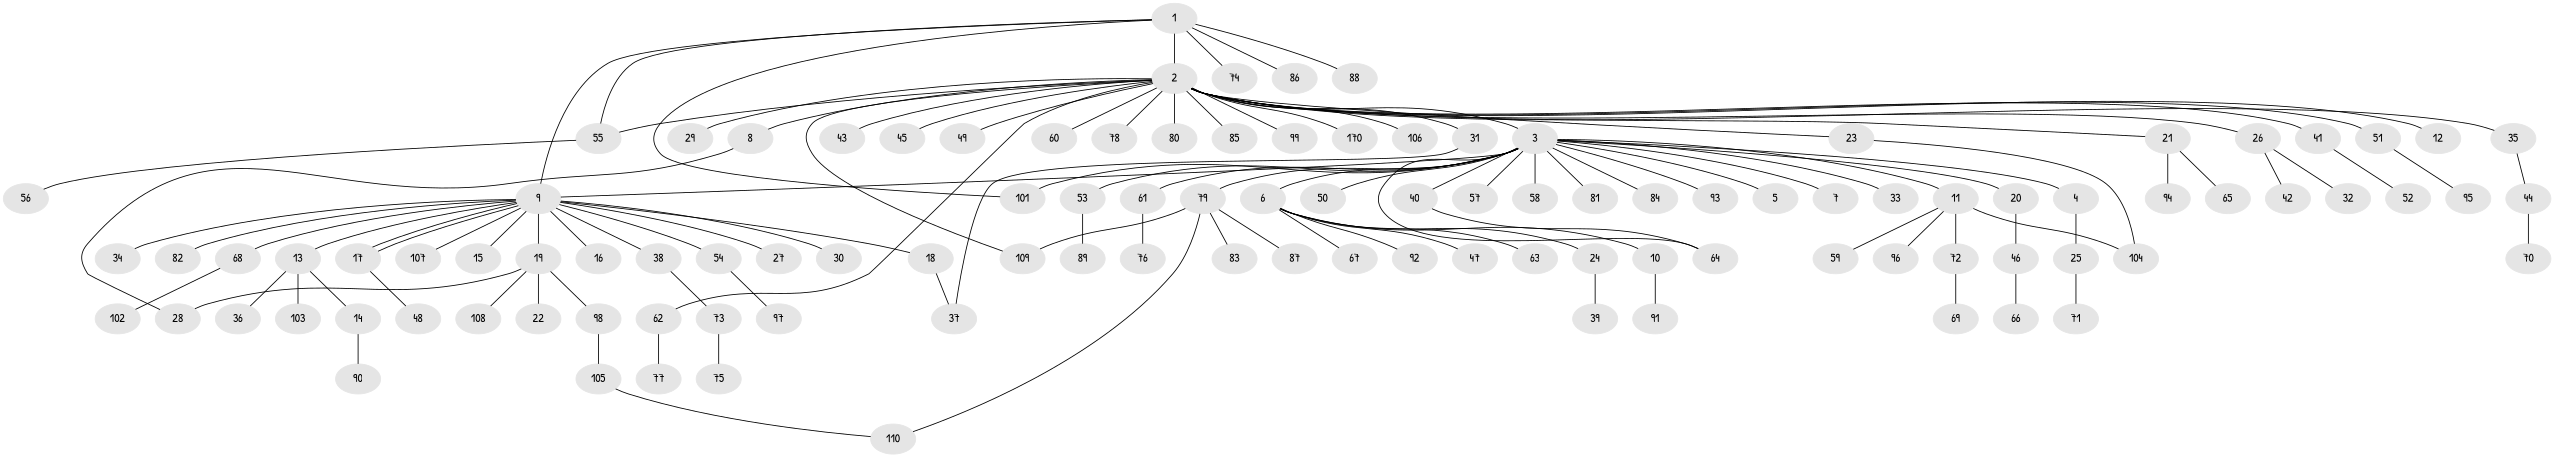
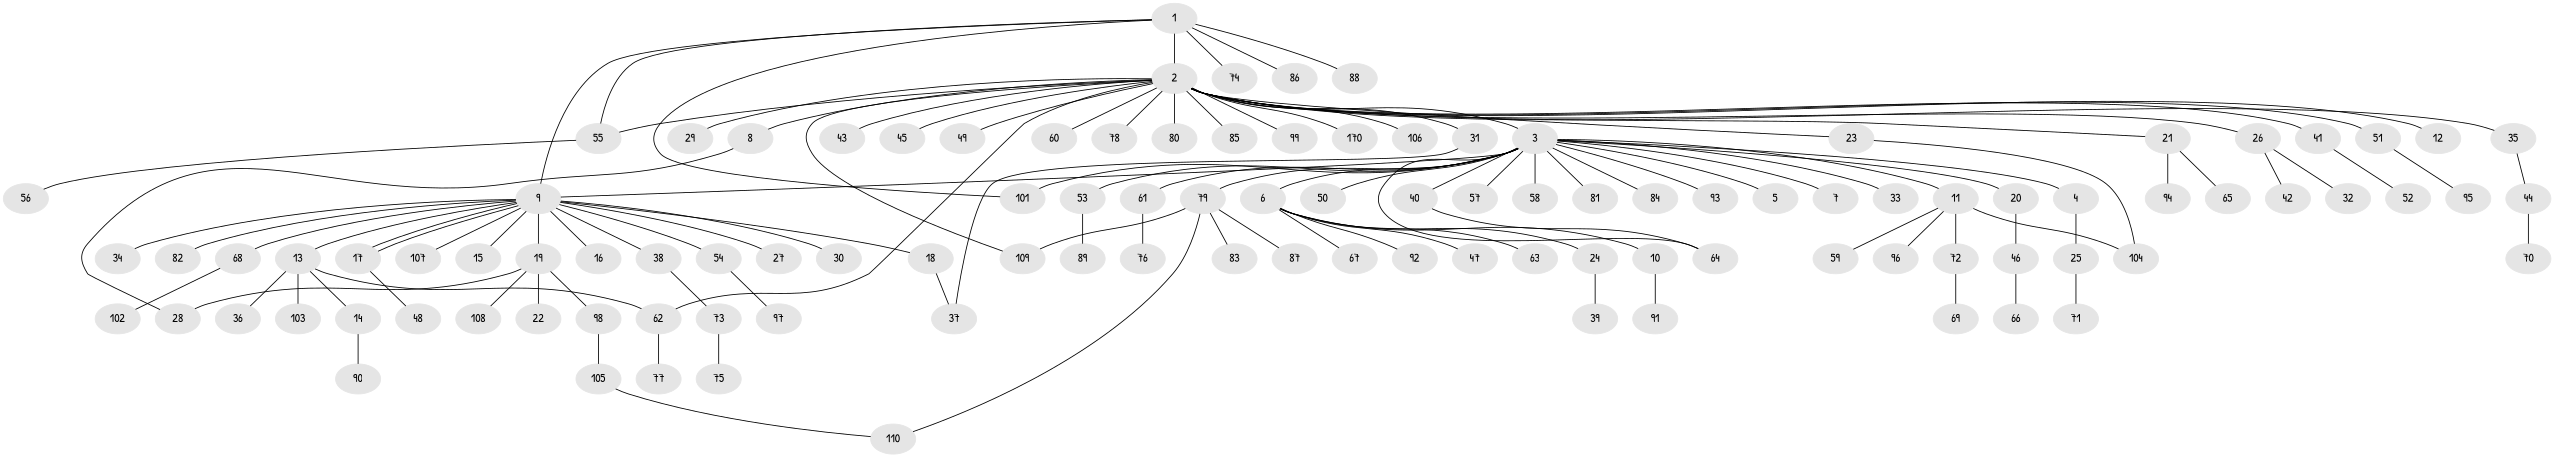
none -> (478, 289)
